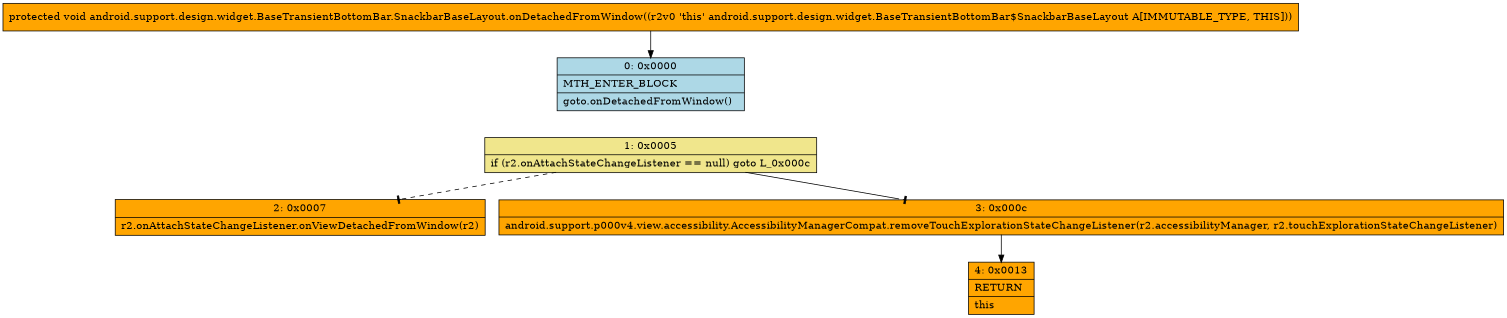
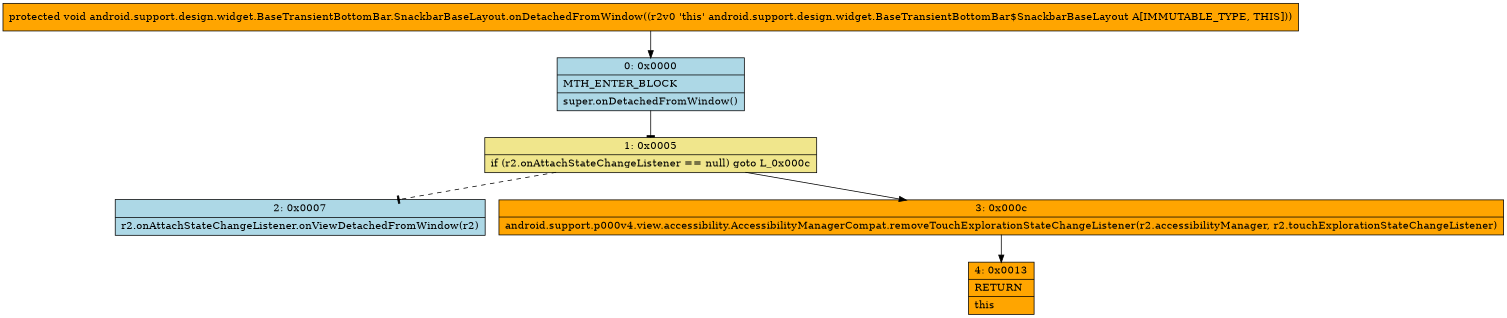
(648, 101) -> (651, 101)
none -> (651, 122)
(822, 186) -> (822, 186)
(300, 217) -> (300, 217)
